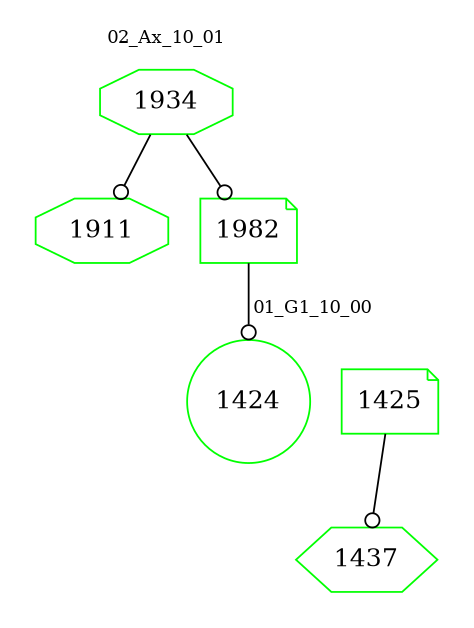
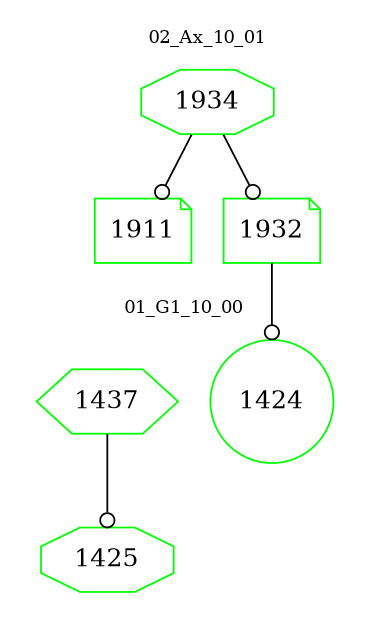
(102, 231) -> (143, 231)
(249, 231) -> (272, 231)
(390, 401) -> (107, 560)
(379, 474) -> (107, 473)
